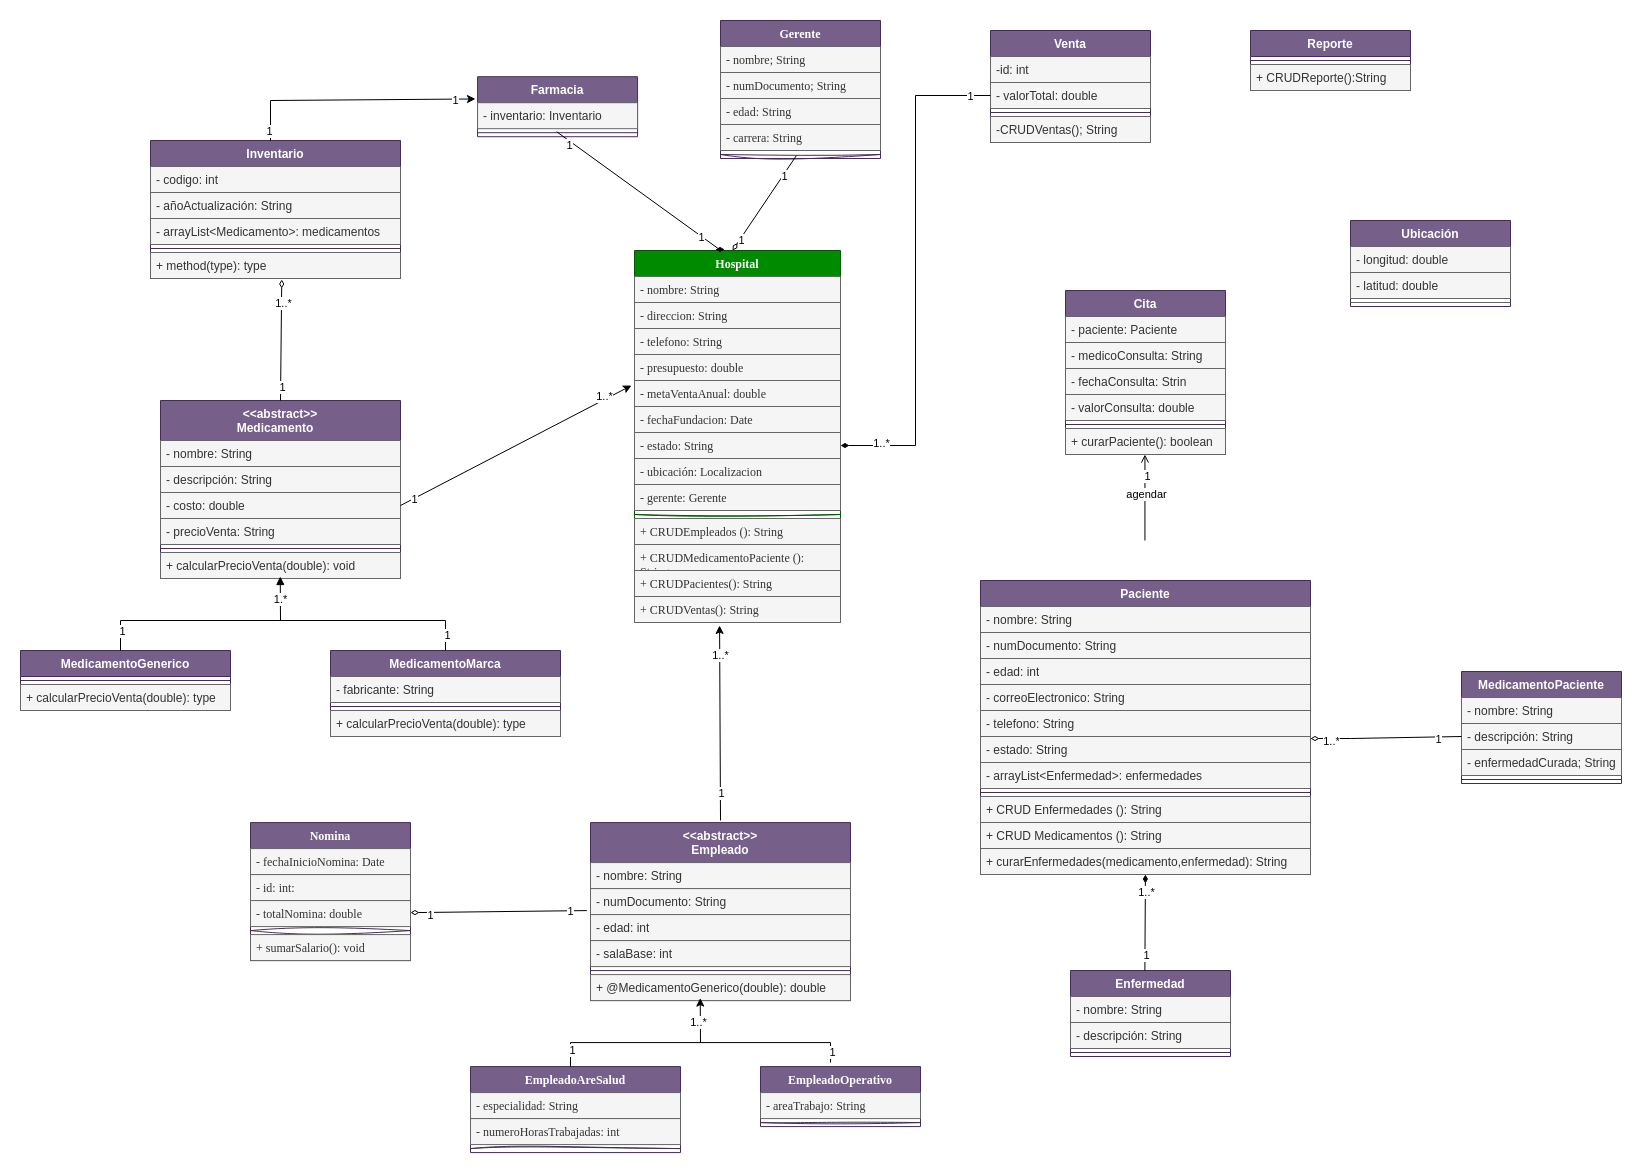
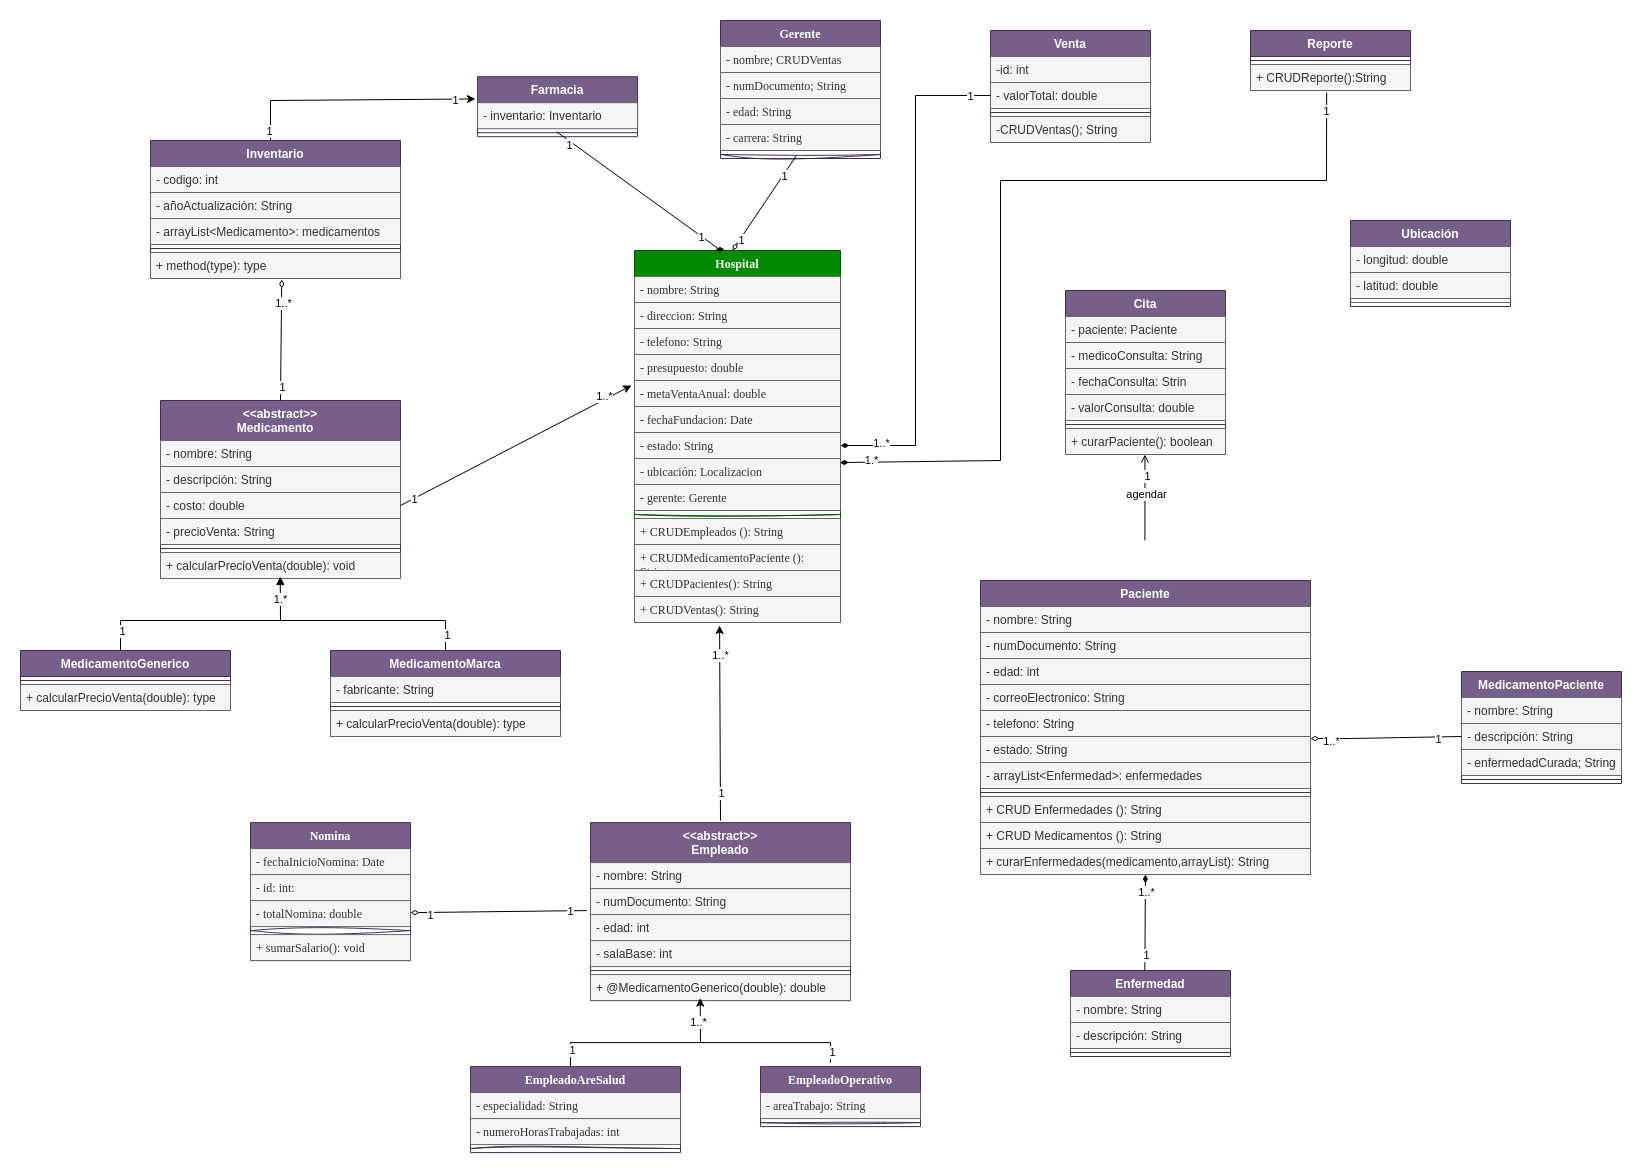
(774, 61) -> (789, 61)
none -> (1001, 190)
(1147, 870) -> (1144, 863)
